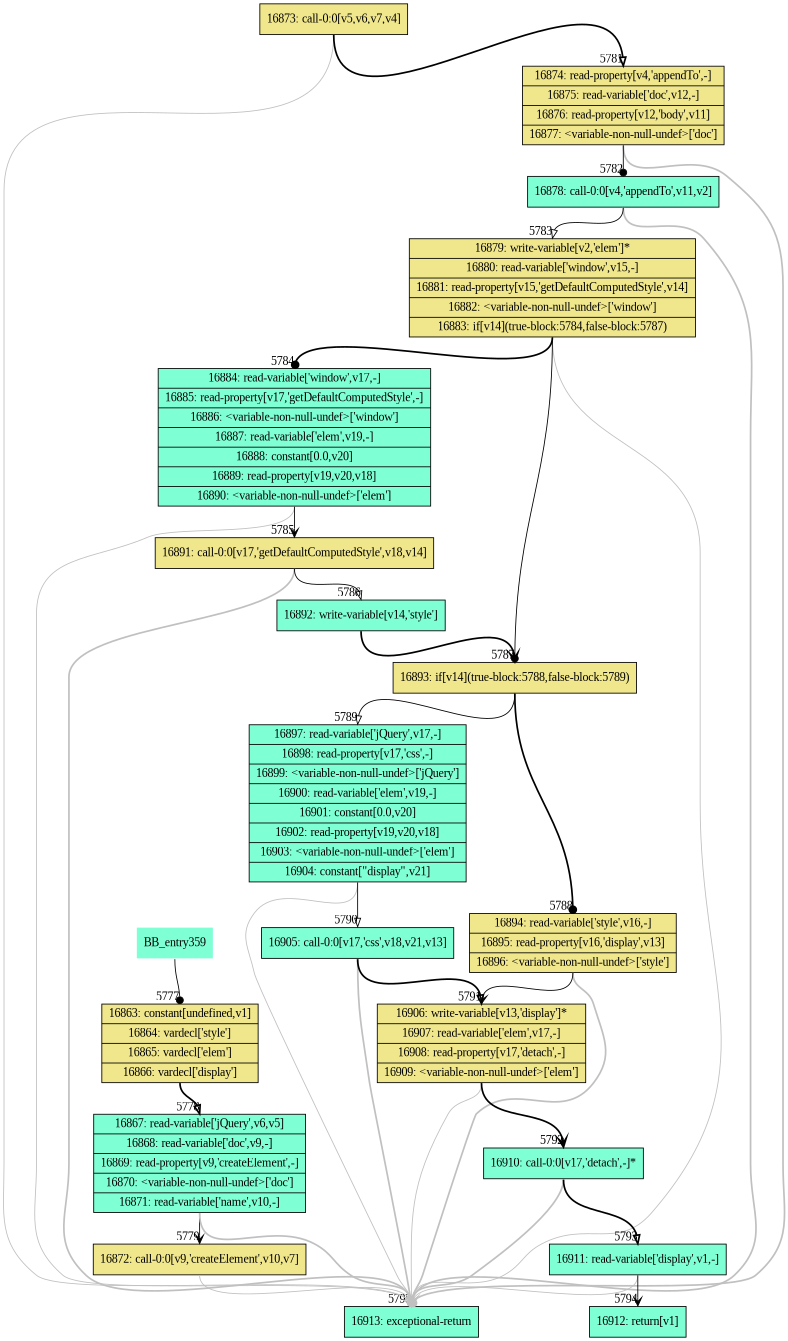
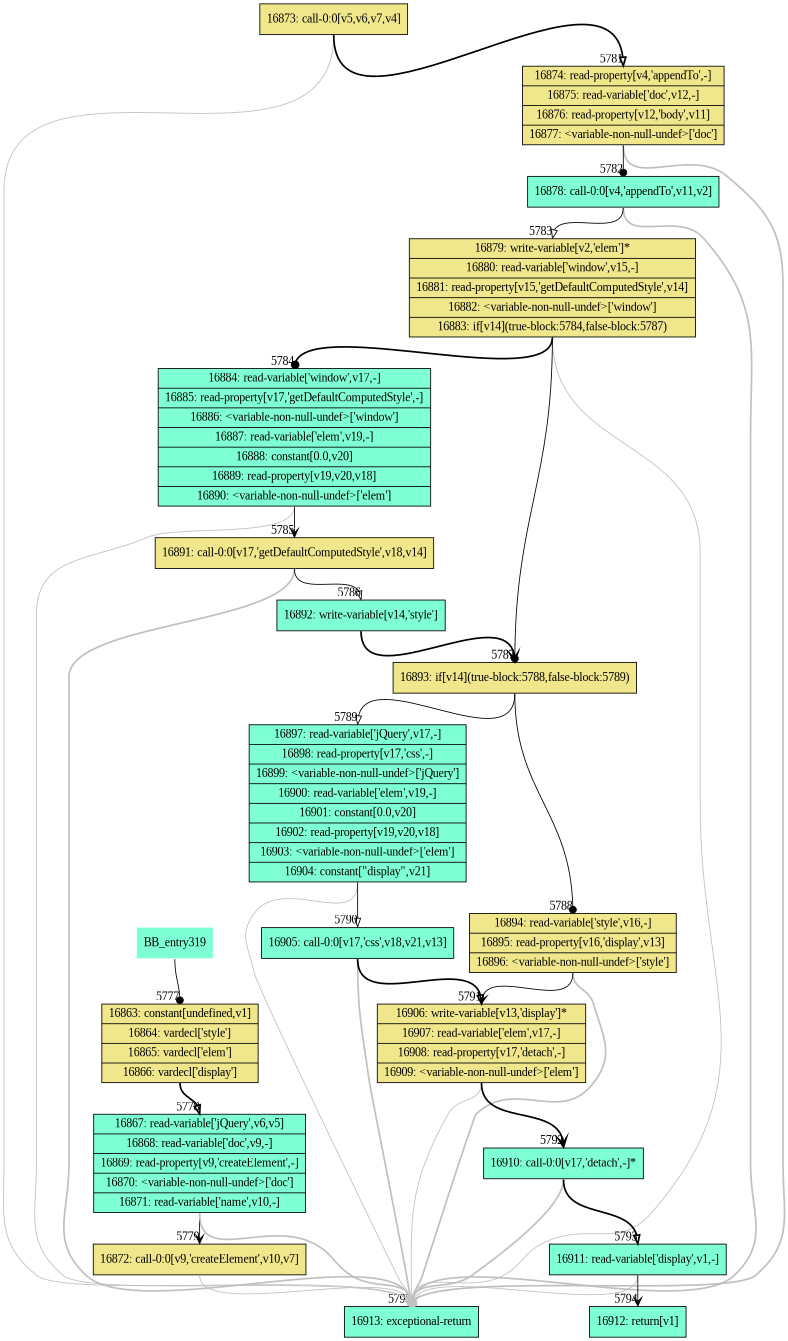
(542, 800) -> (542, 800)
(175, 943) -> (175, 943)
